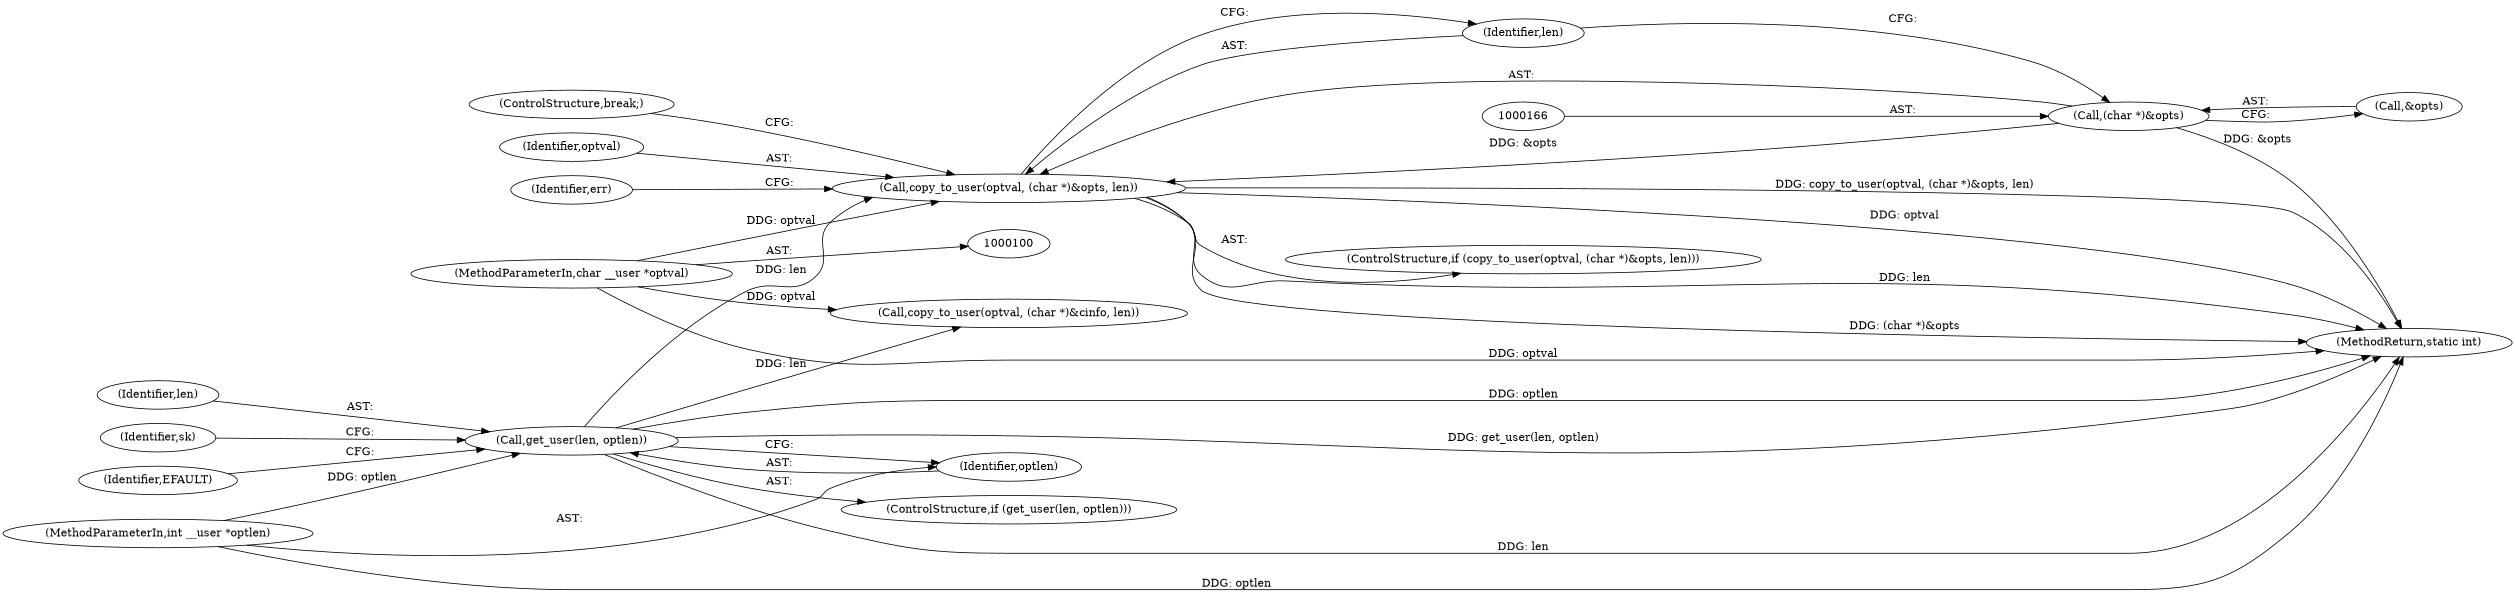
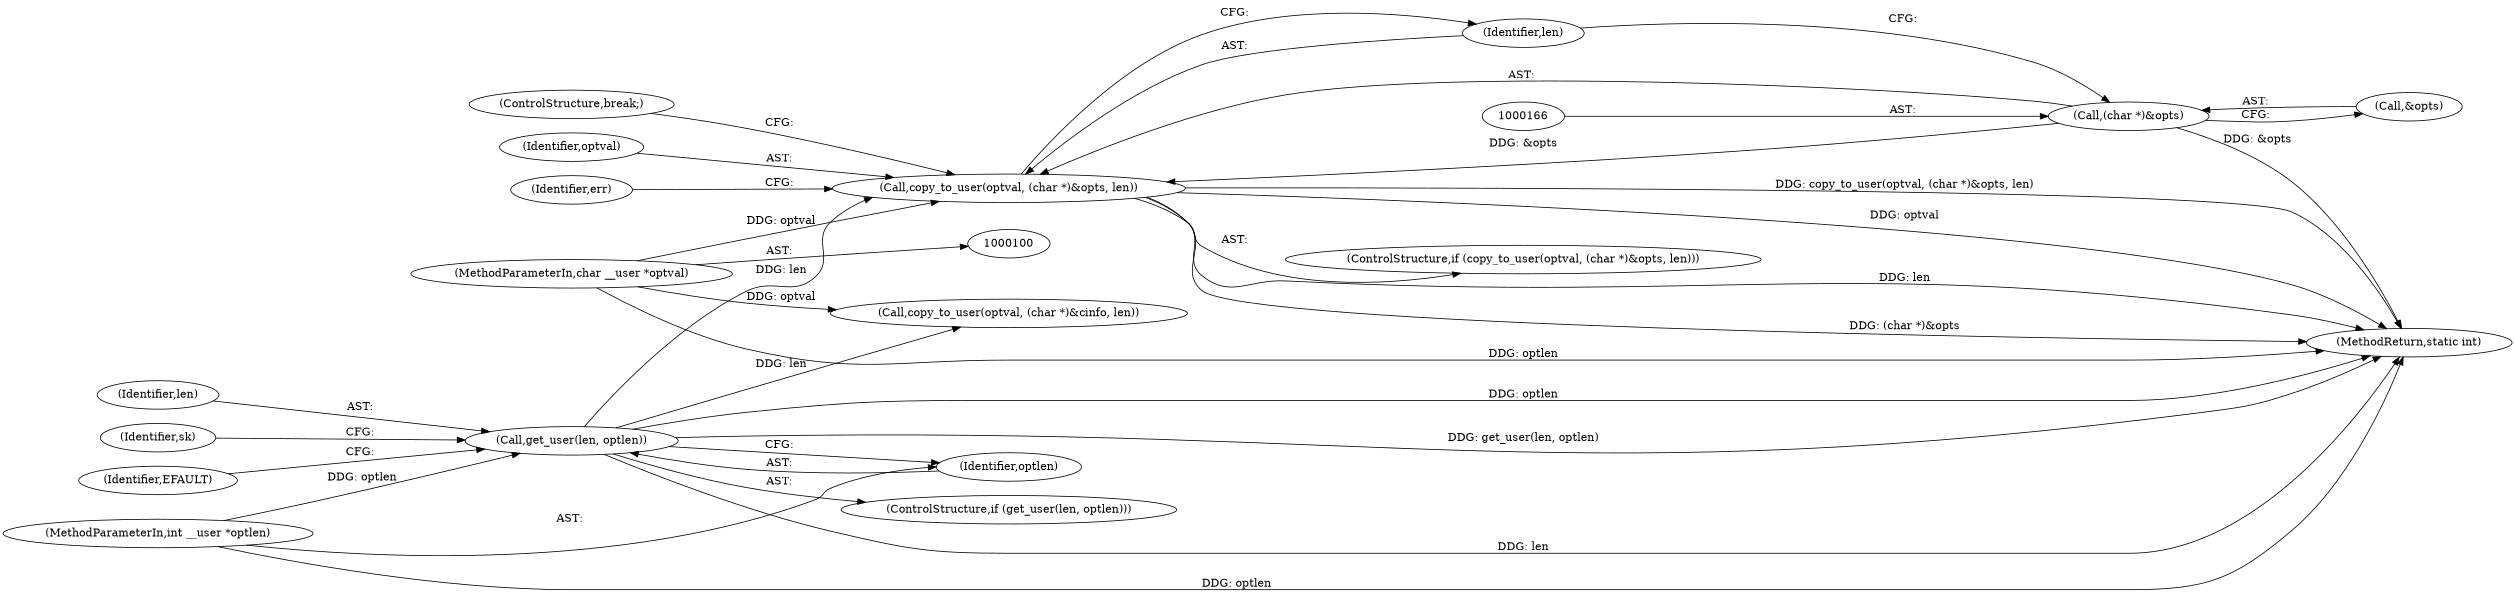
(1523, 354) -> (1523, 354)
